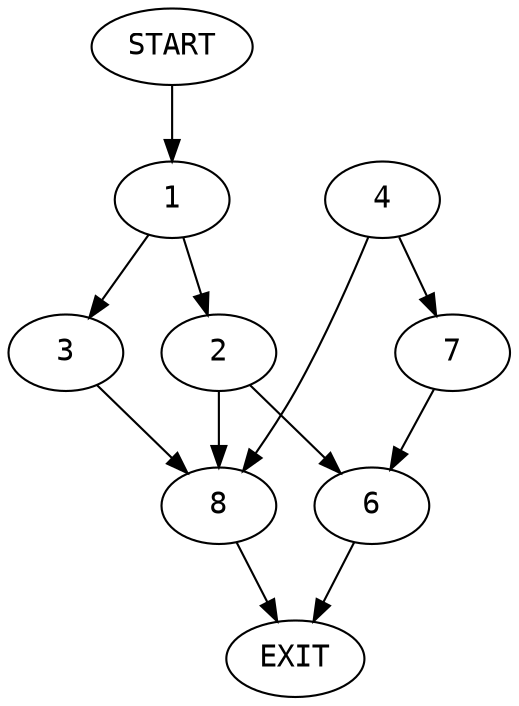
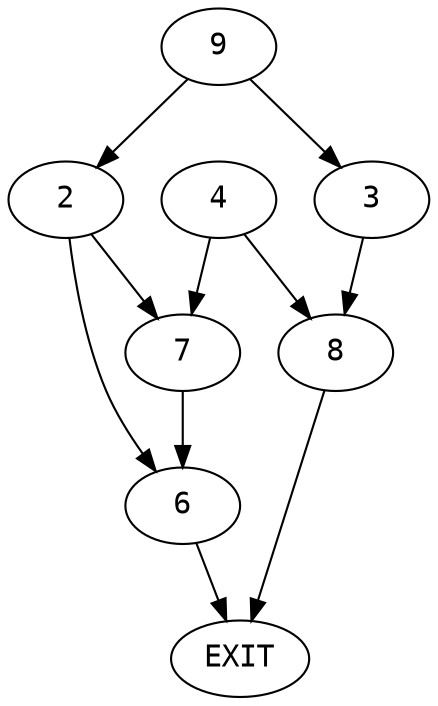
(172, 47) -> none
(172, 200) -> (219, 47)
(219, 419) -> (118, 268)
